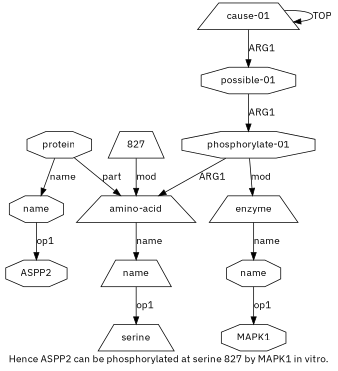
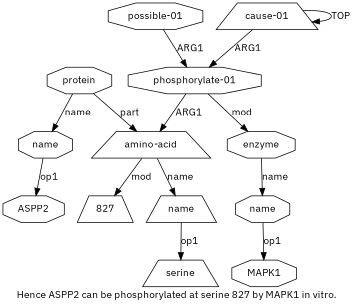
(248, 45) -> (234, 46)
(136, 173) -> (130, 174)
(254, 209) -> (261, 145)
